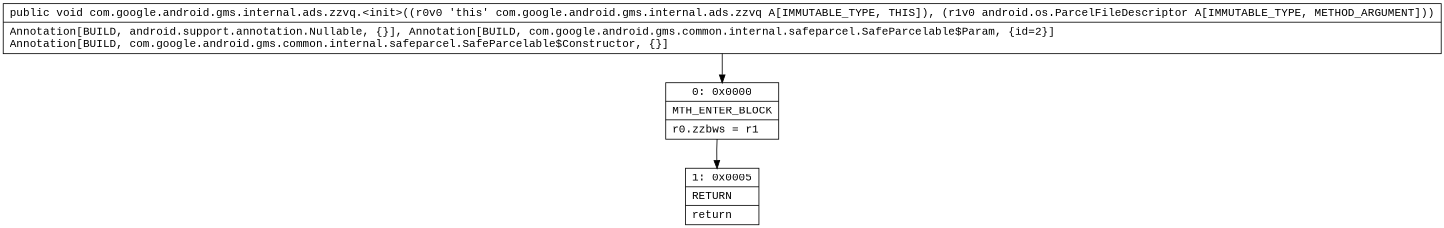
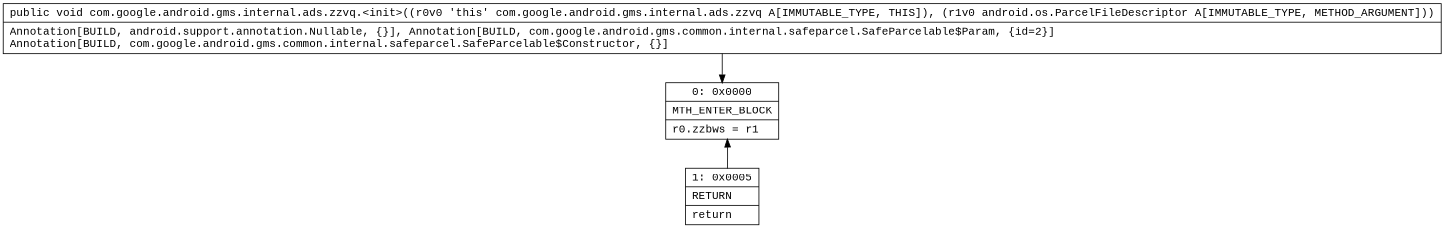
(717, 150) -> (728, 158)
